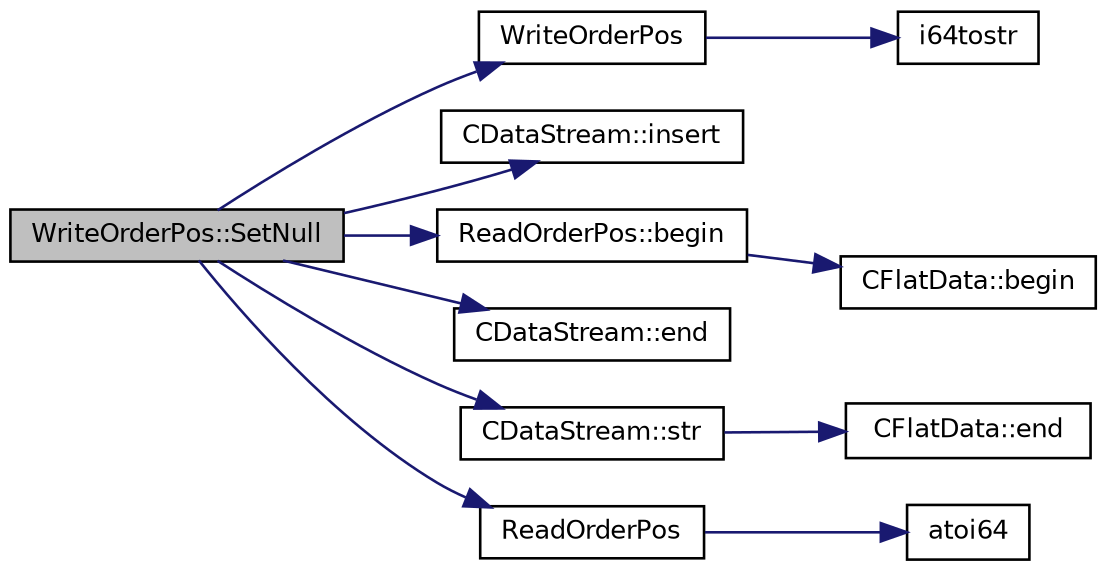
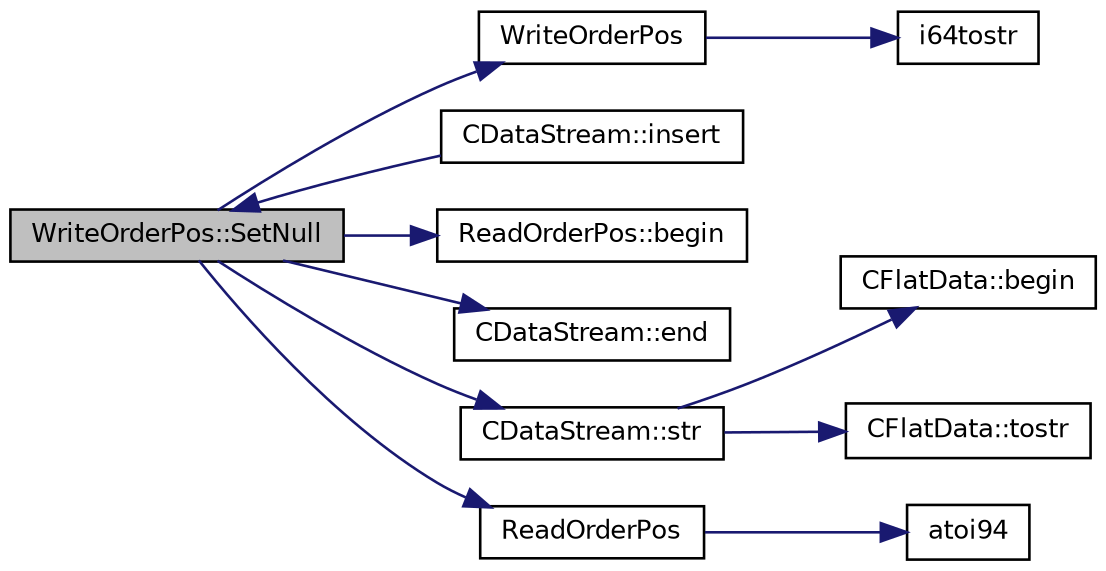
(428, 193) -> (349, 177)
(781, 259) -> (786, 368)
(968, 431) -> (968, 431)
(968, 532) -> (968, 532)
